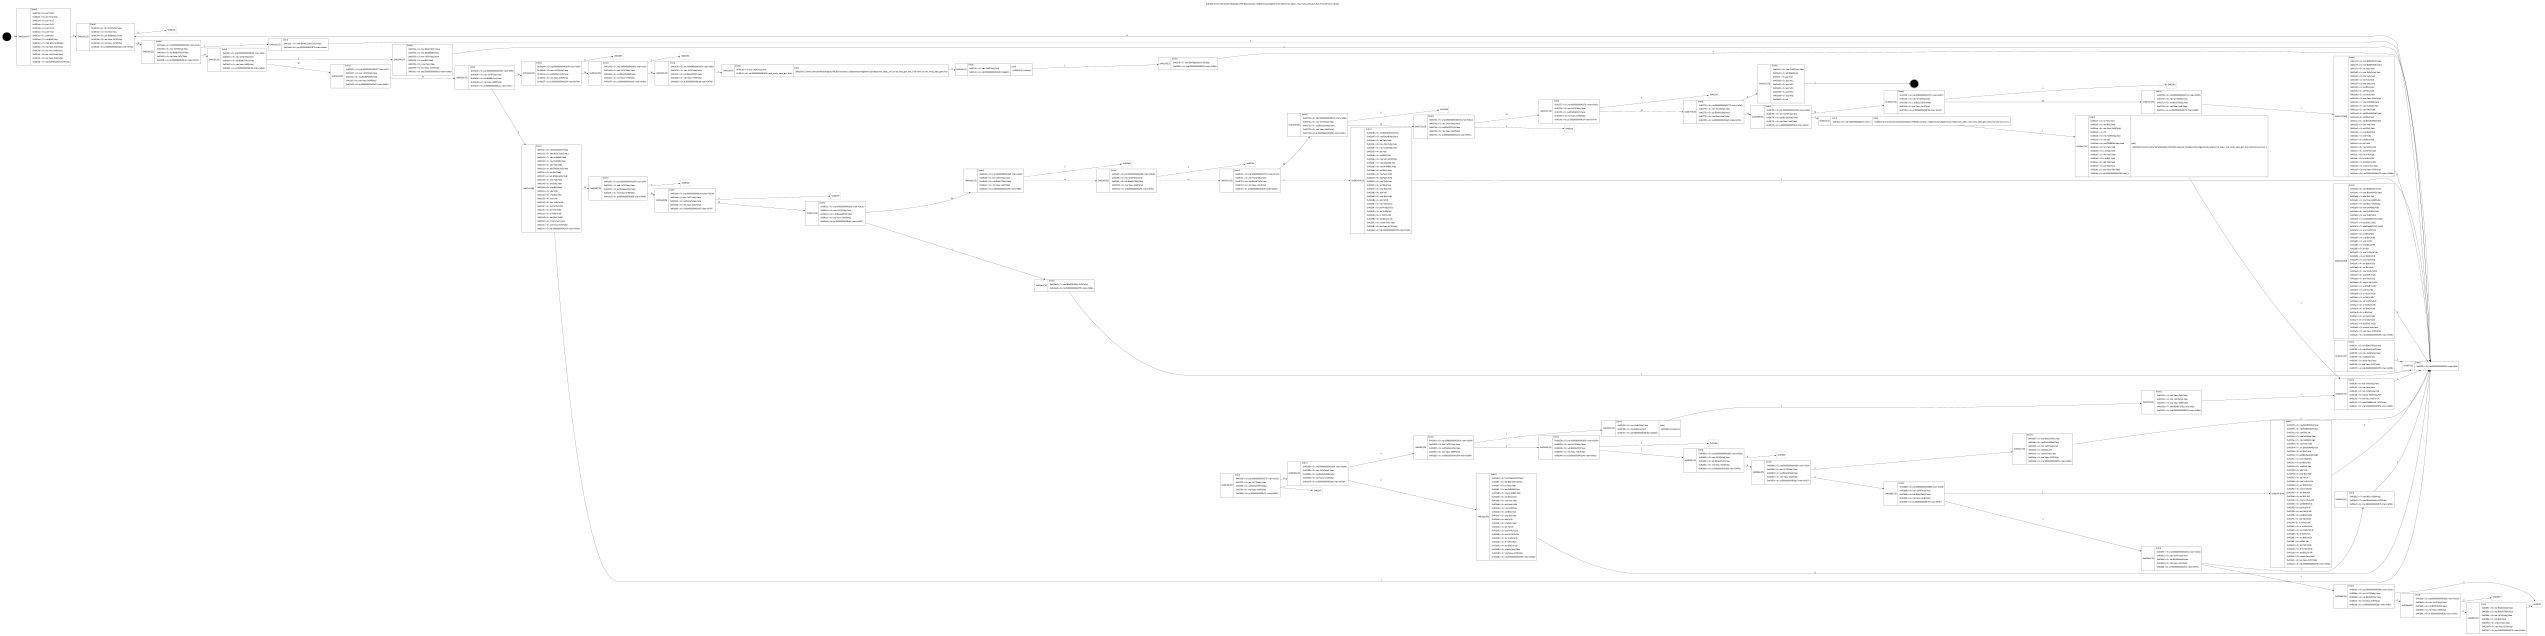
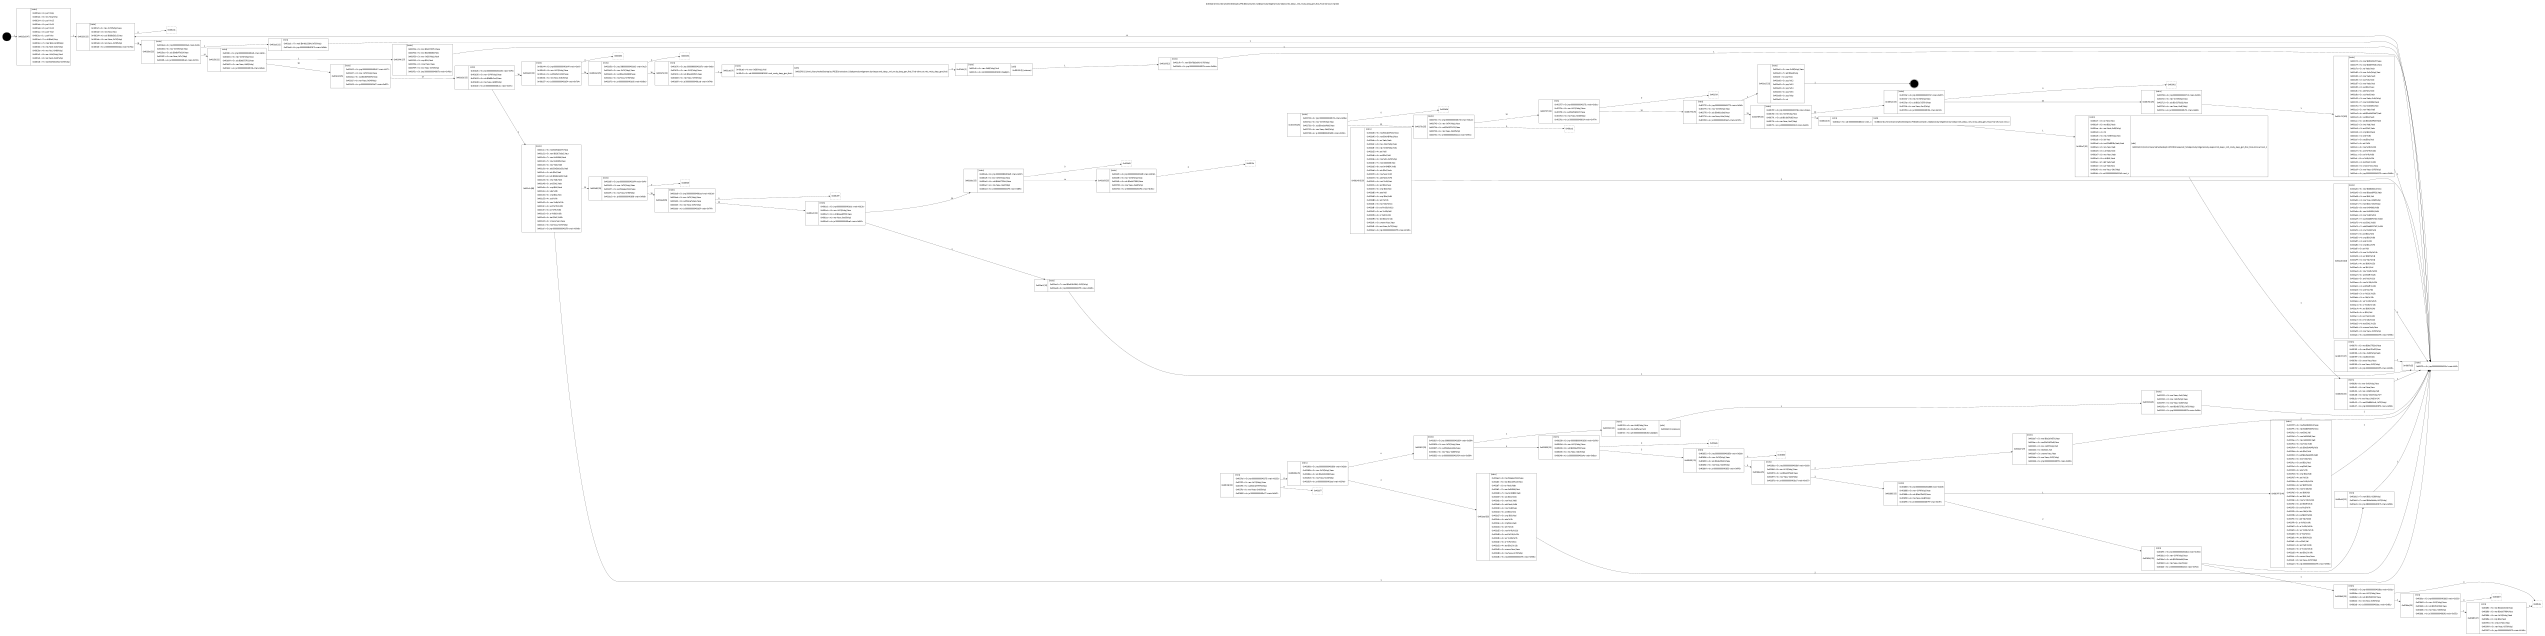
(1250, 181) -> none
(2267, 398) -> (2325, 415)
